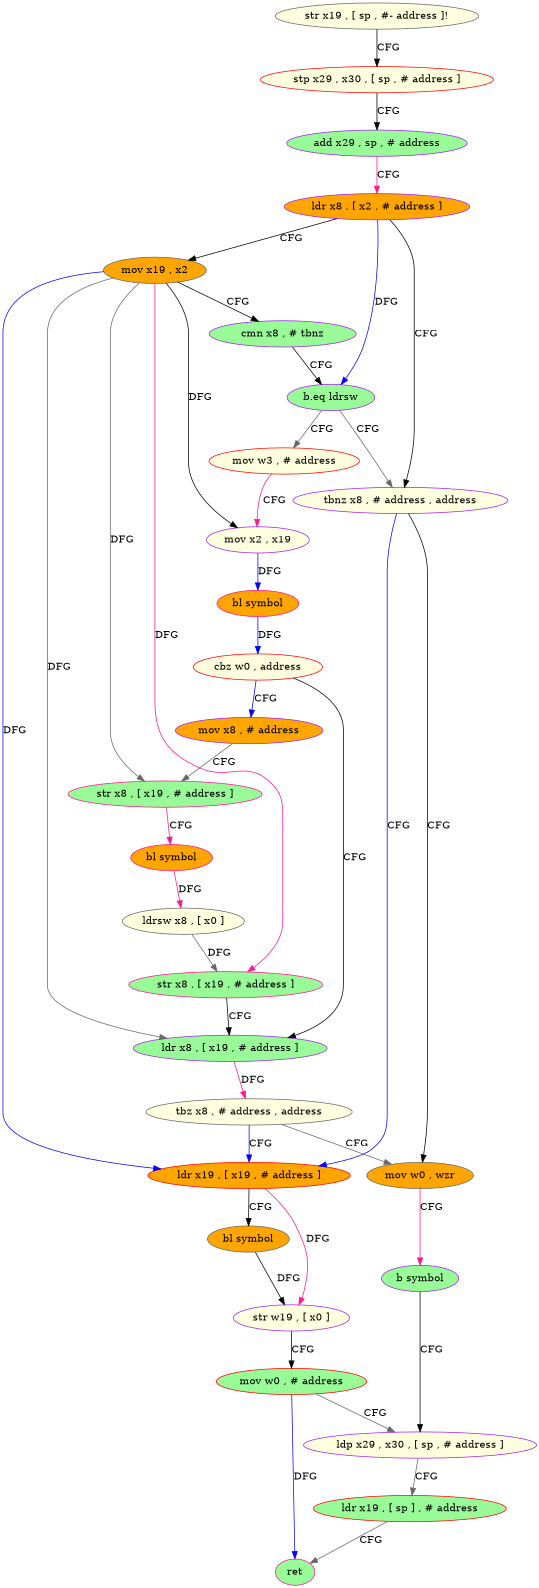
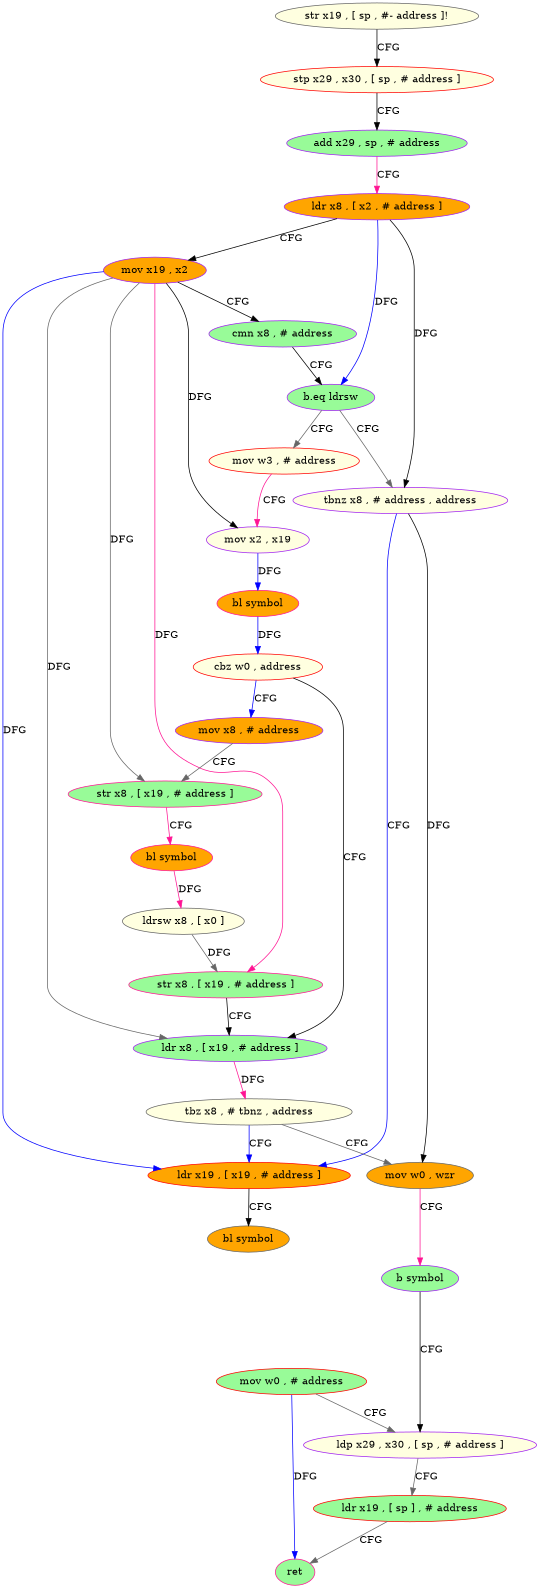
(155, 270) -> (155, 270)
(283, 334) -> (283, 334)
(426, 334) -> (426, 334)
(439, 826) -> (439, 826)
(249, 1112) -> (249, 1112)
(291, 1318) -> none
